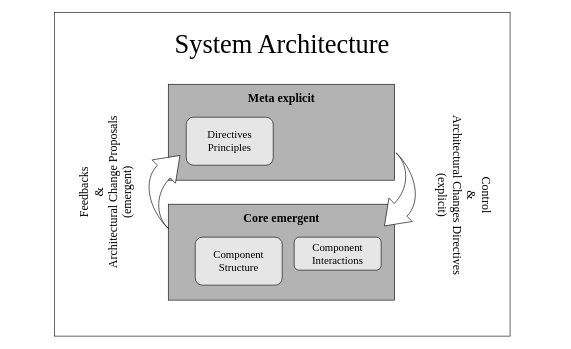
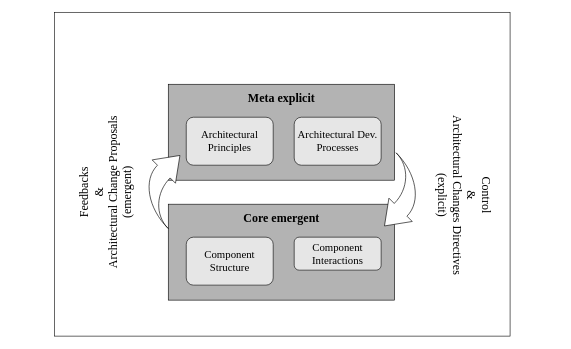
(282, 45) -> none
(230, 141) -> (230, 141)
none -> (338, 141)
(239, 261) -> (230, 261)
